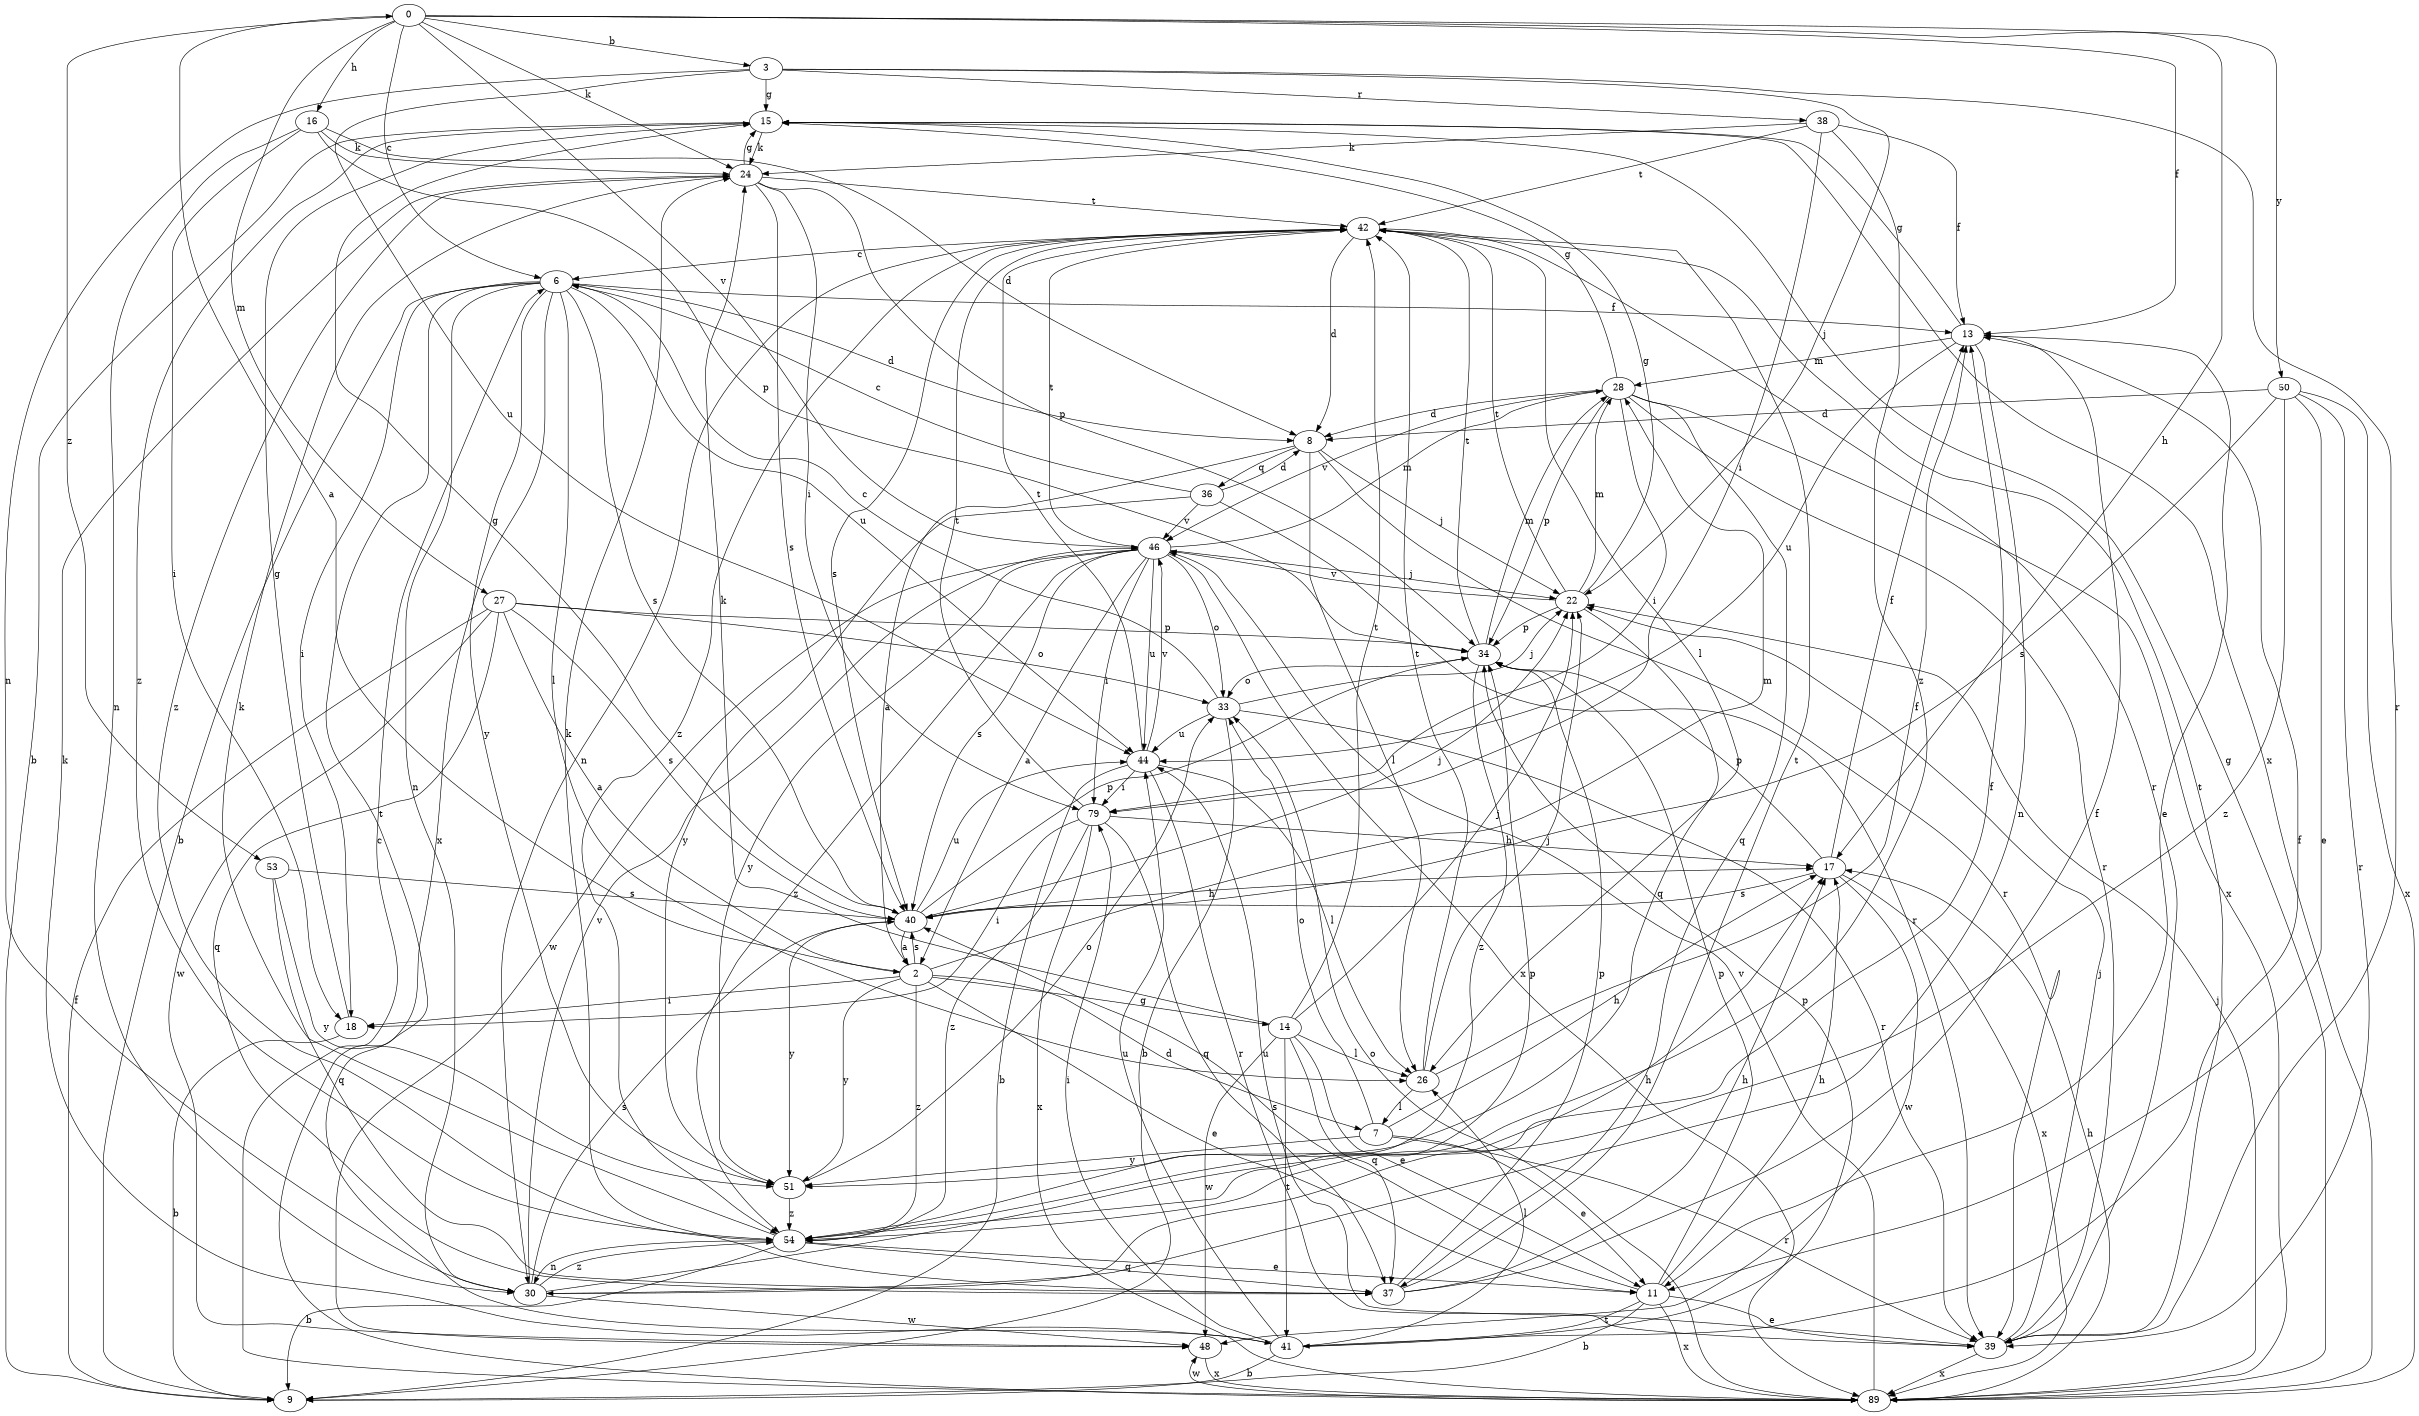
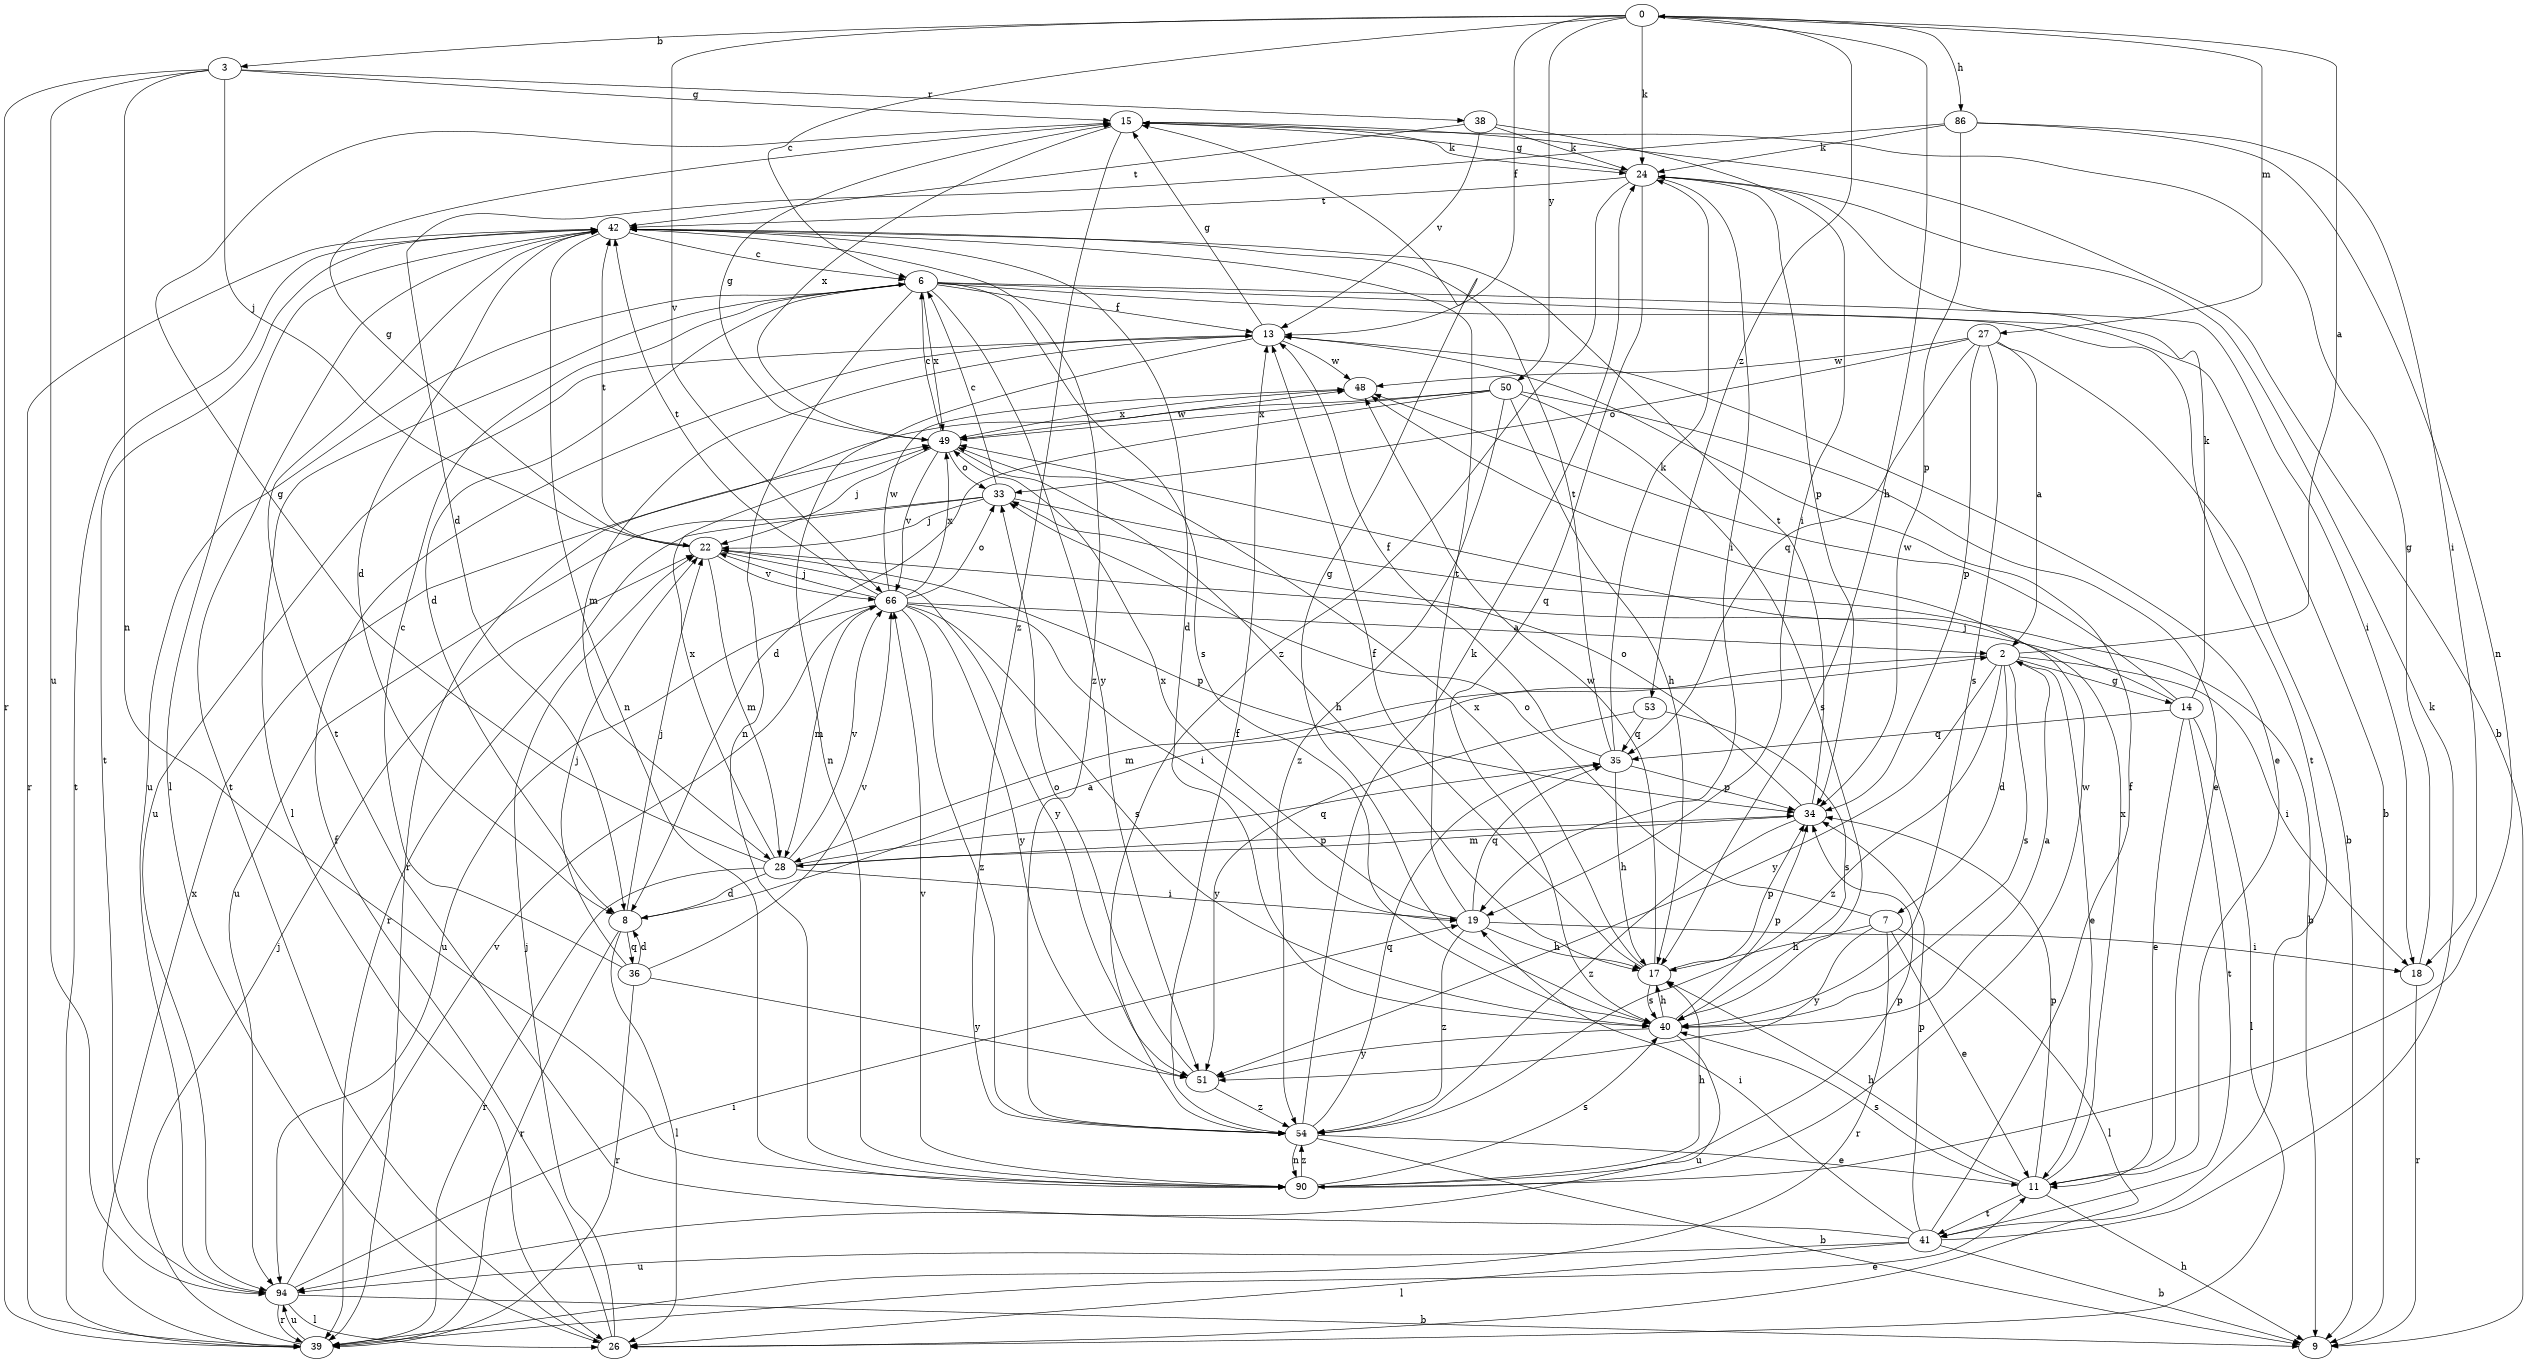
(312, 122) -> (1961, 122)
(1959, 228) -> (1440, 228)
none -> (1315, 356)
(792, 548) -> (1546, 601)
(1154, 548) -> (891, 601)
(835, 575) -> (1188, 628)
none -> (1653, 647)
(1364, 657) -> (666, 1180)
(1143, 761) -> (282, 1294)
(1094, 815) -> (1473, 921)
(1275, 818) -> (574, 755)
(1660, 895) -> (1058, 815)
(1794, 986) -> none
(76, 1001) -> (2349, 841)
(1398, 1104) -> (1579, 1313)
(176, 1214) -> (2418, 1161)
(530, 1294) -> (1302, 1188)
(1388, 1294) -> (1616, 761)
(1831, 1336) -> (1184, 1282)
(1586, 1348) -> (2184, 1268)
(1874, 1401) -> (944, 442)
